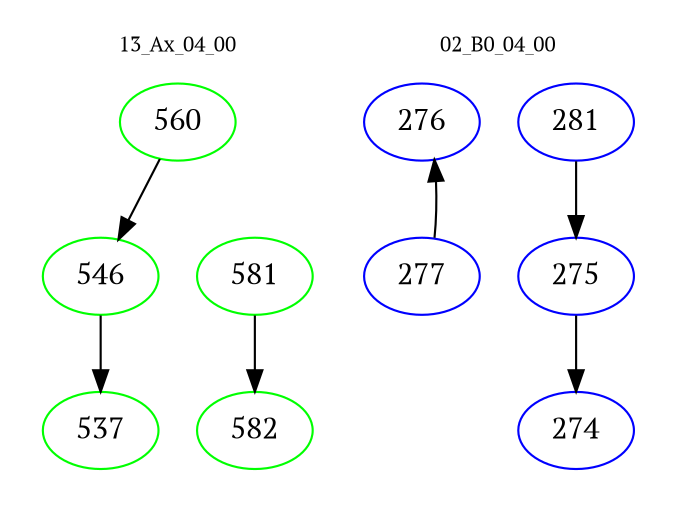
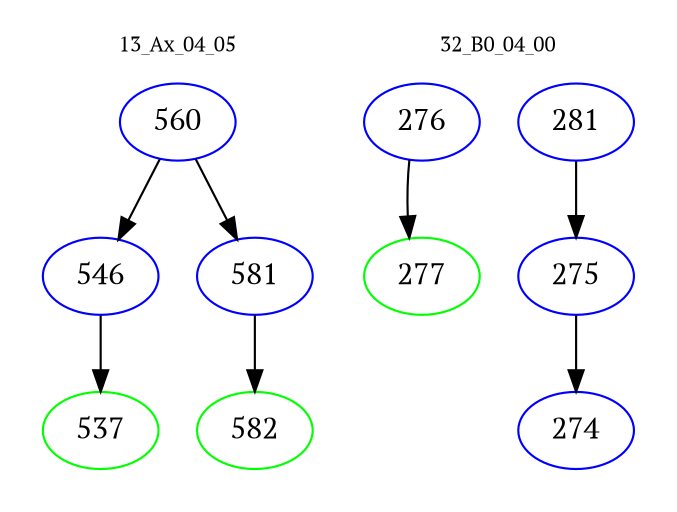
(178, 46) -> (178, 46)
(499, 46) -> (499, 46)
(178, 122) -> (178, 122)
none -> (211, 190)
(436, 210) -> (408, 188)
(101, 276) -> (101, 276)
(255, 276) -> (255, 276)
(422, 276) -> (422, 276)
